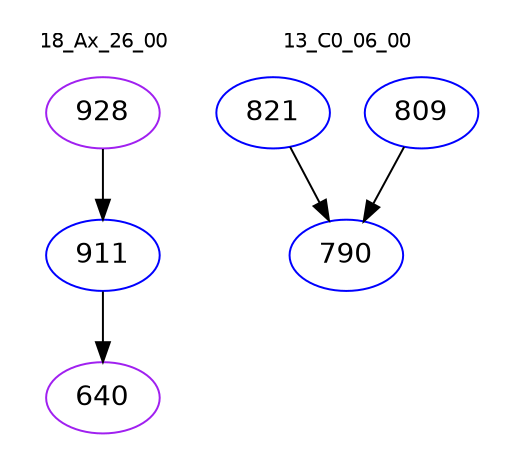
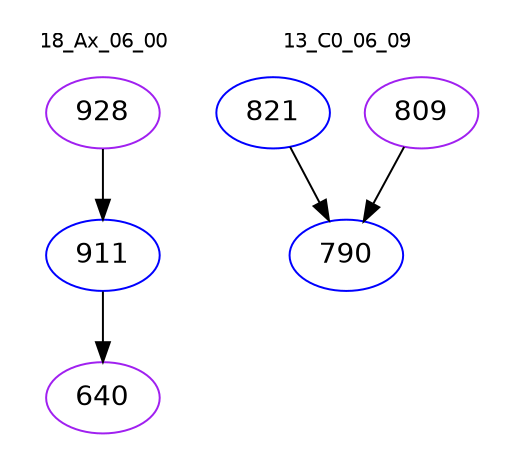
(104, 43) -> (104, 43)
(347, 43) -> (347, 43)
(422, 113) -> (422, 113)
